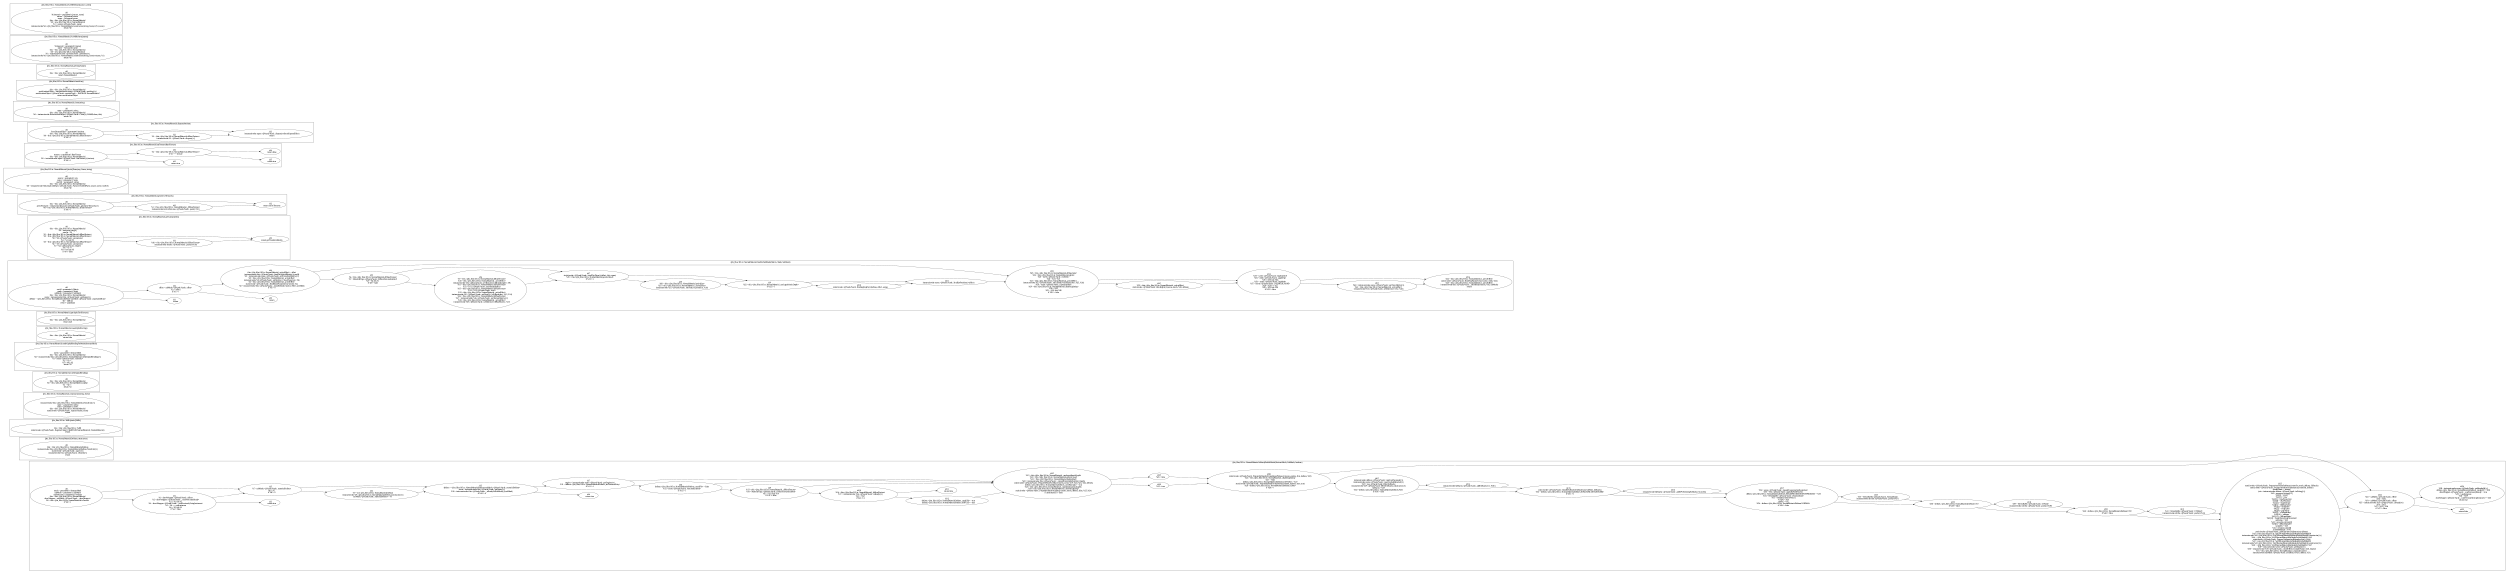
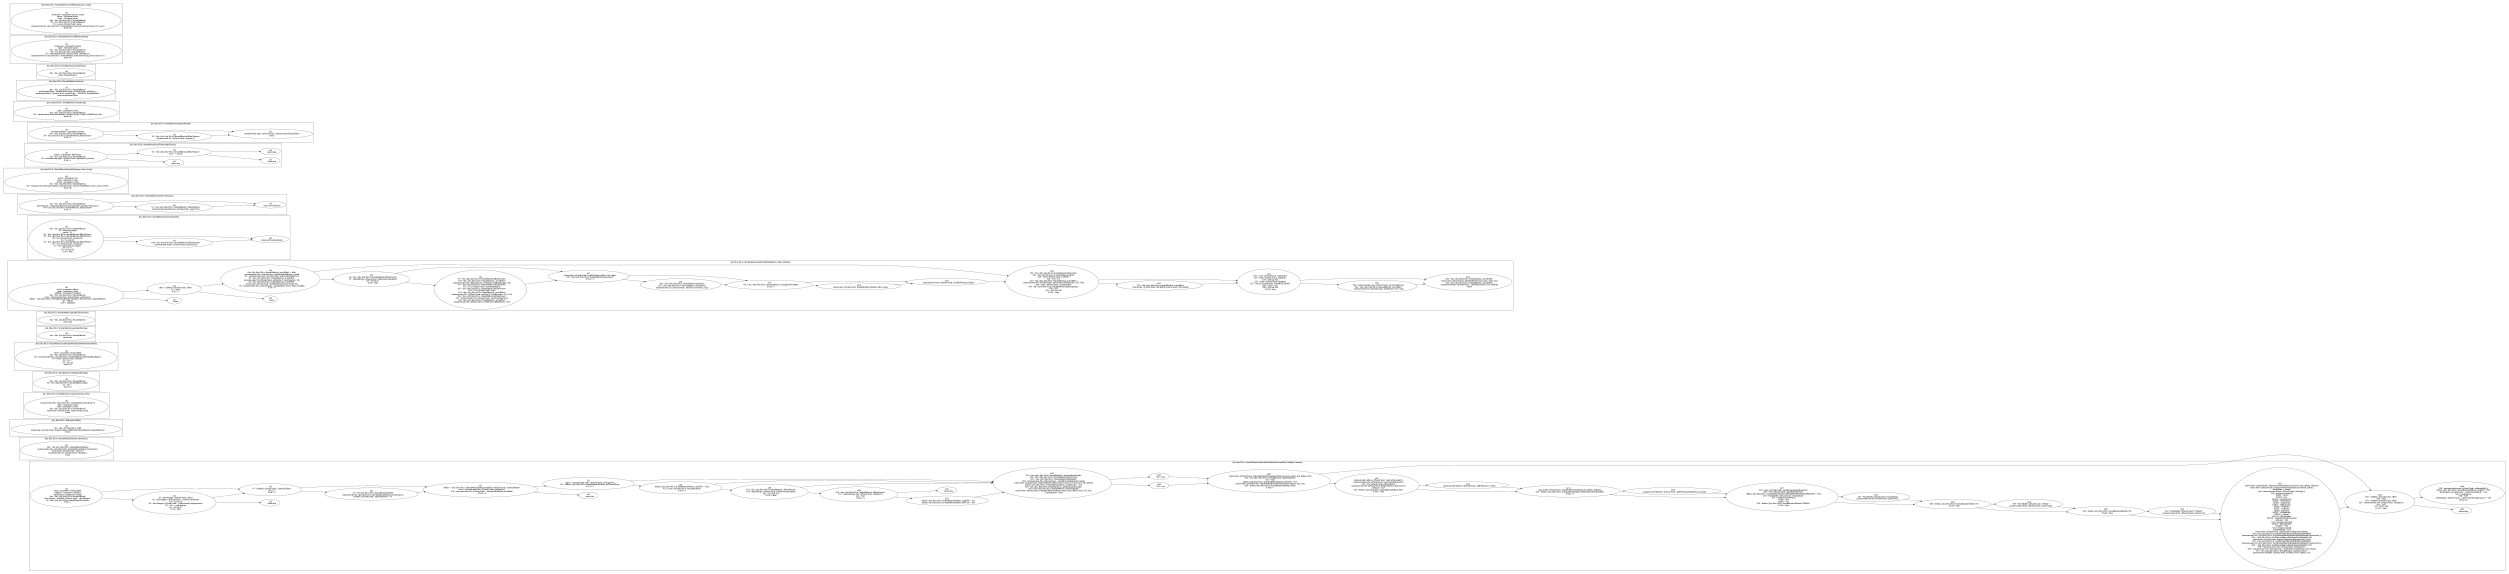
(66, 103) -> (66, 103)
